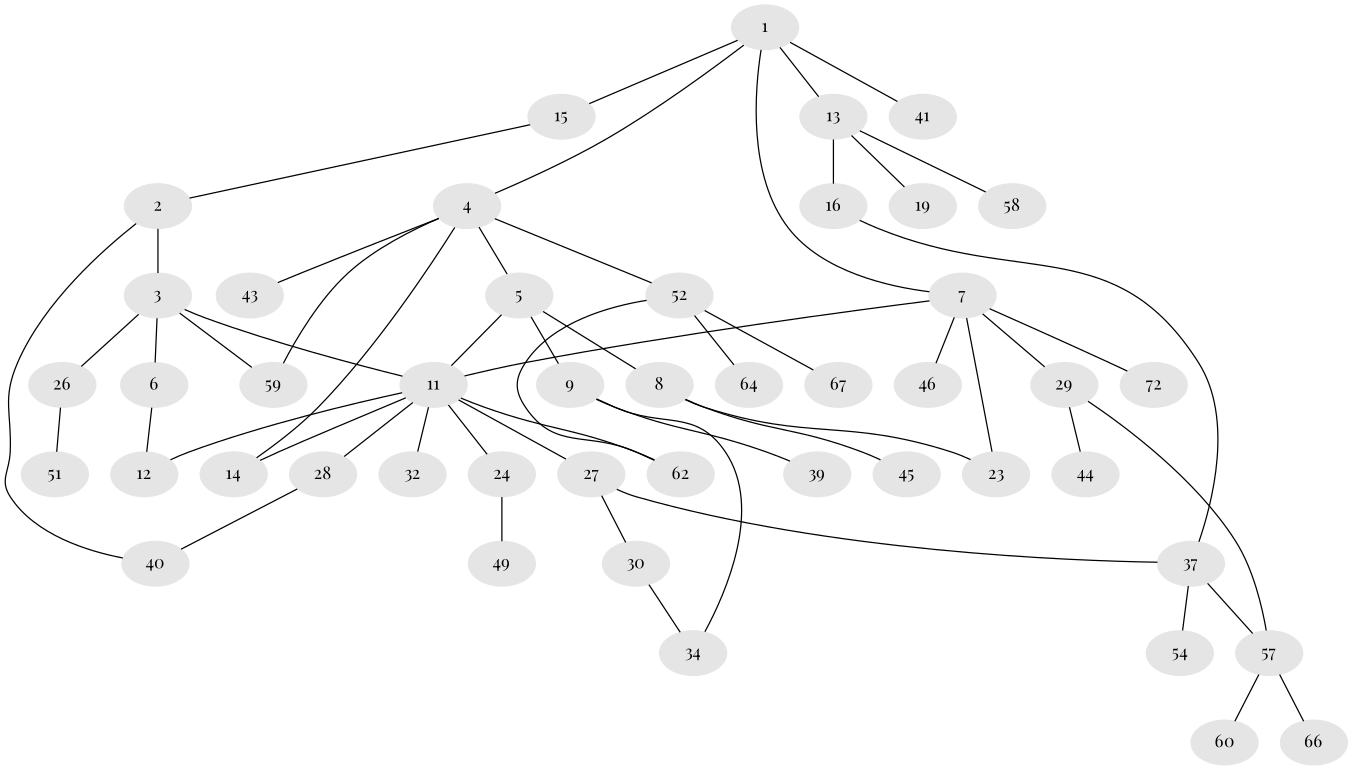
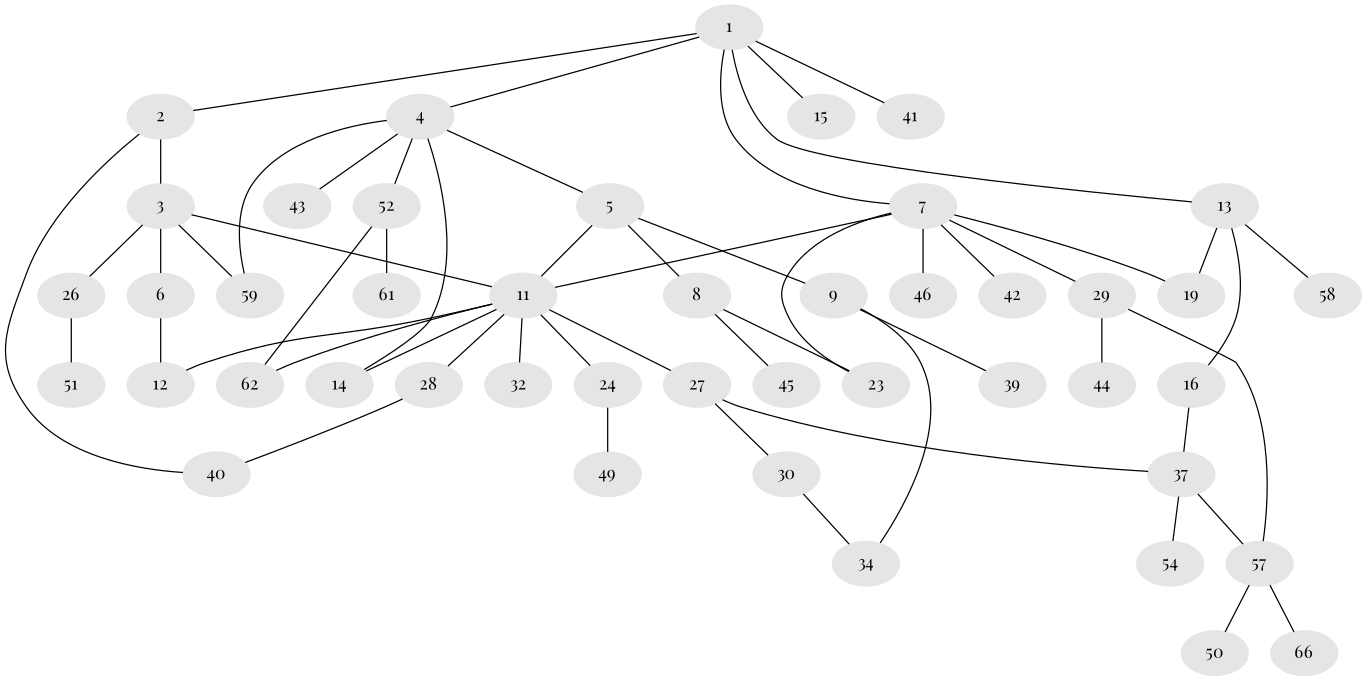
(360, 161) -> (445, 72)
none -> (1061, 244)
(749, 385) -> none
(838, 385) -> (387, 296)
(1154, 385) -> (1012, 296)
(1225, 743) -> (1215, 653)
